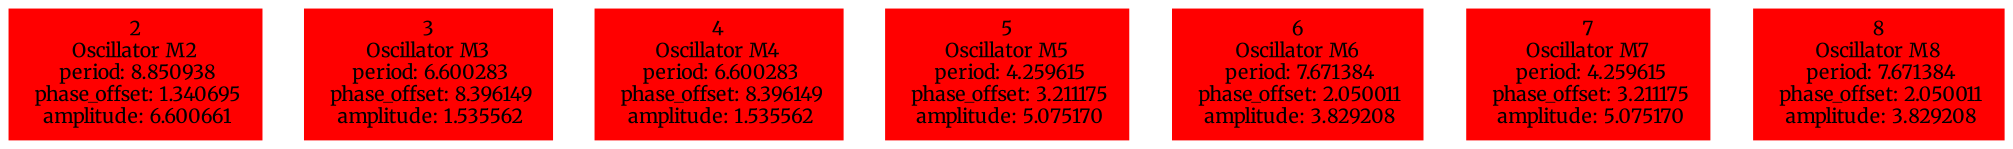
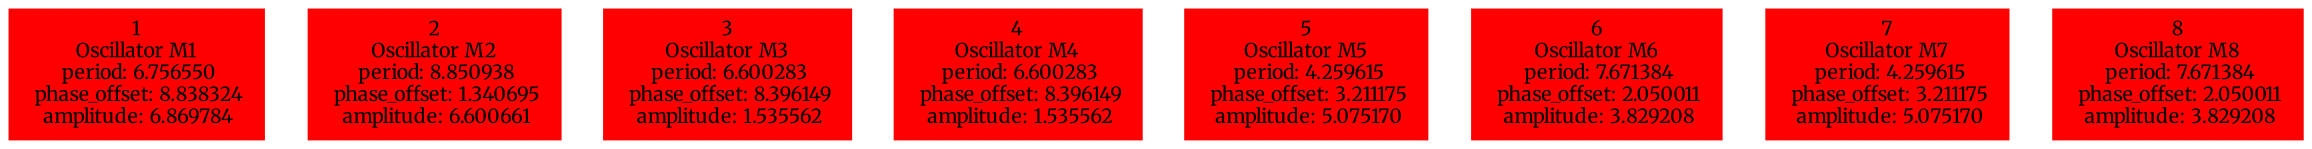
none -> (137, 74)
